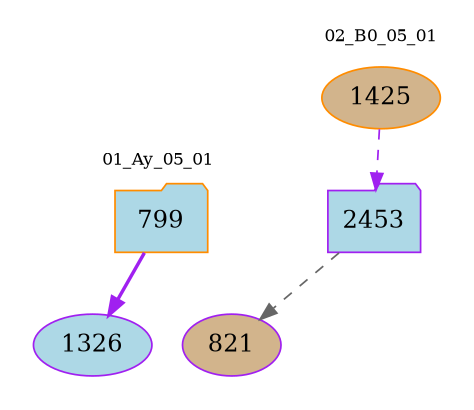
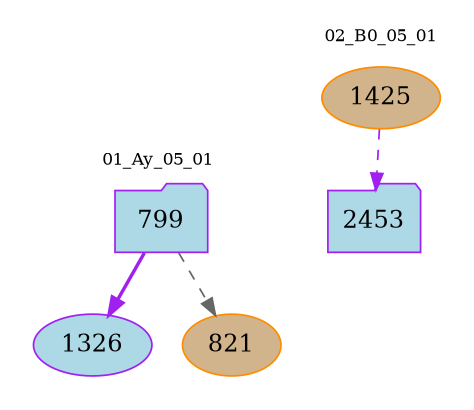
(161, 221) -> (161, 221)
(306, 280) -> (193, 277)
(232, 345) -> (232, 345)
